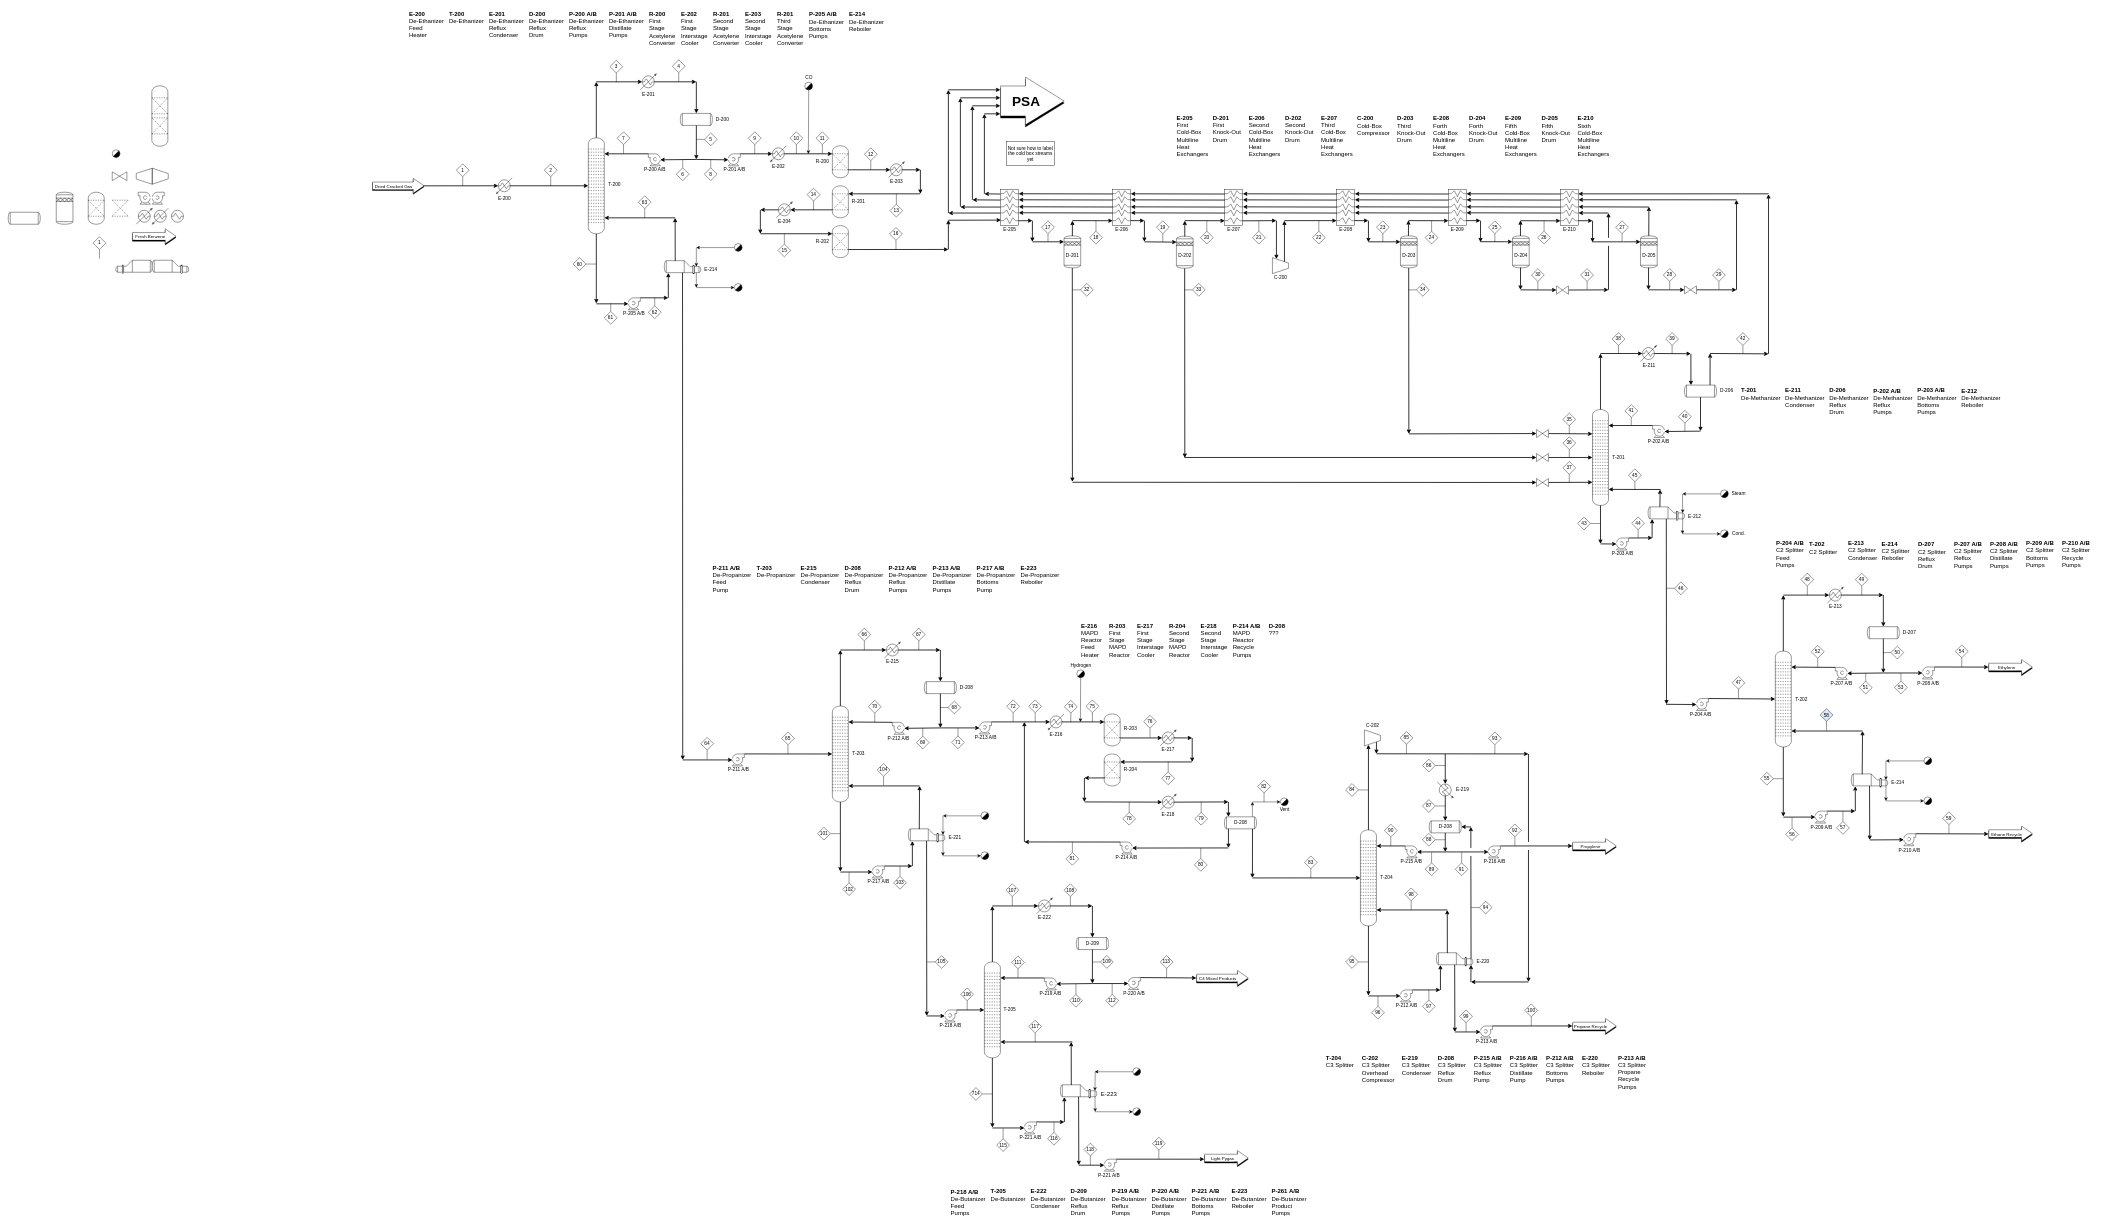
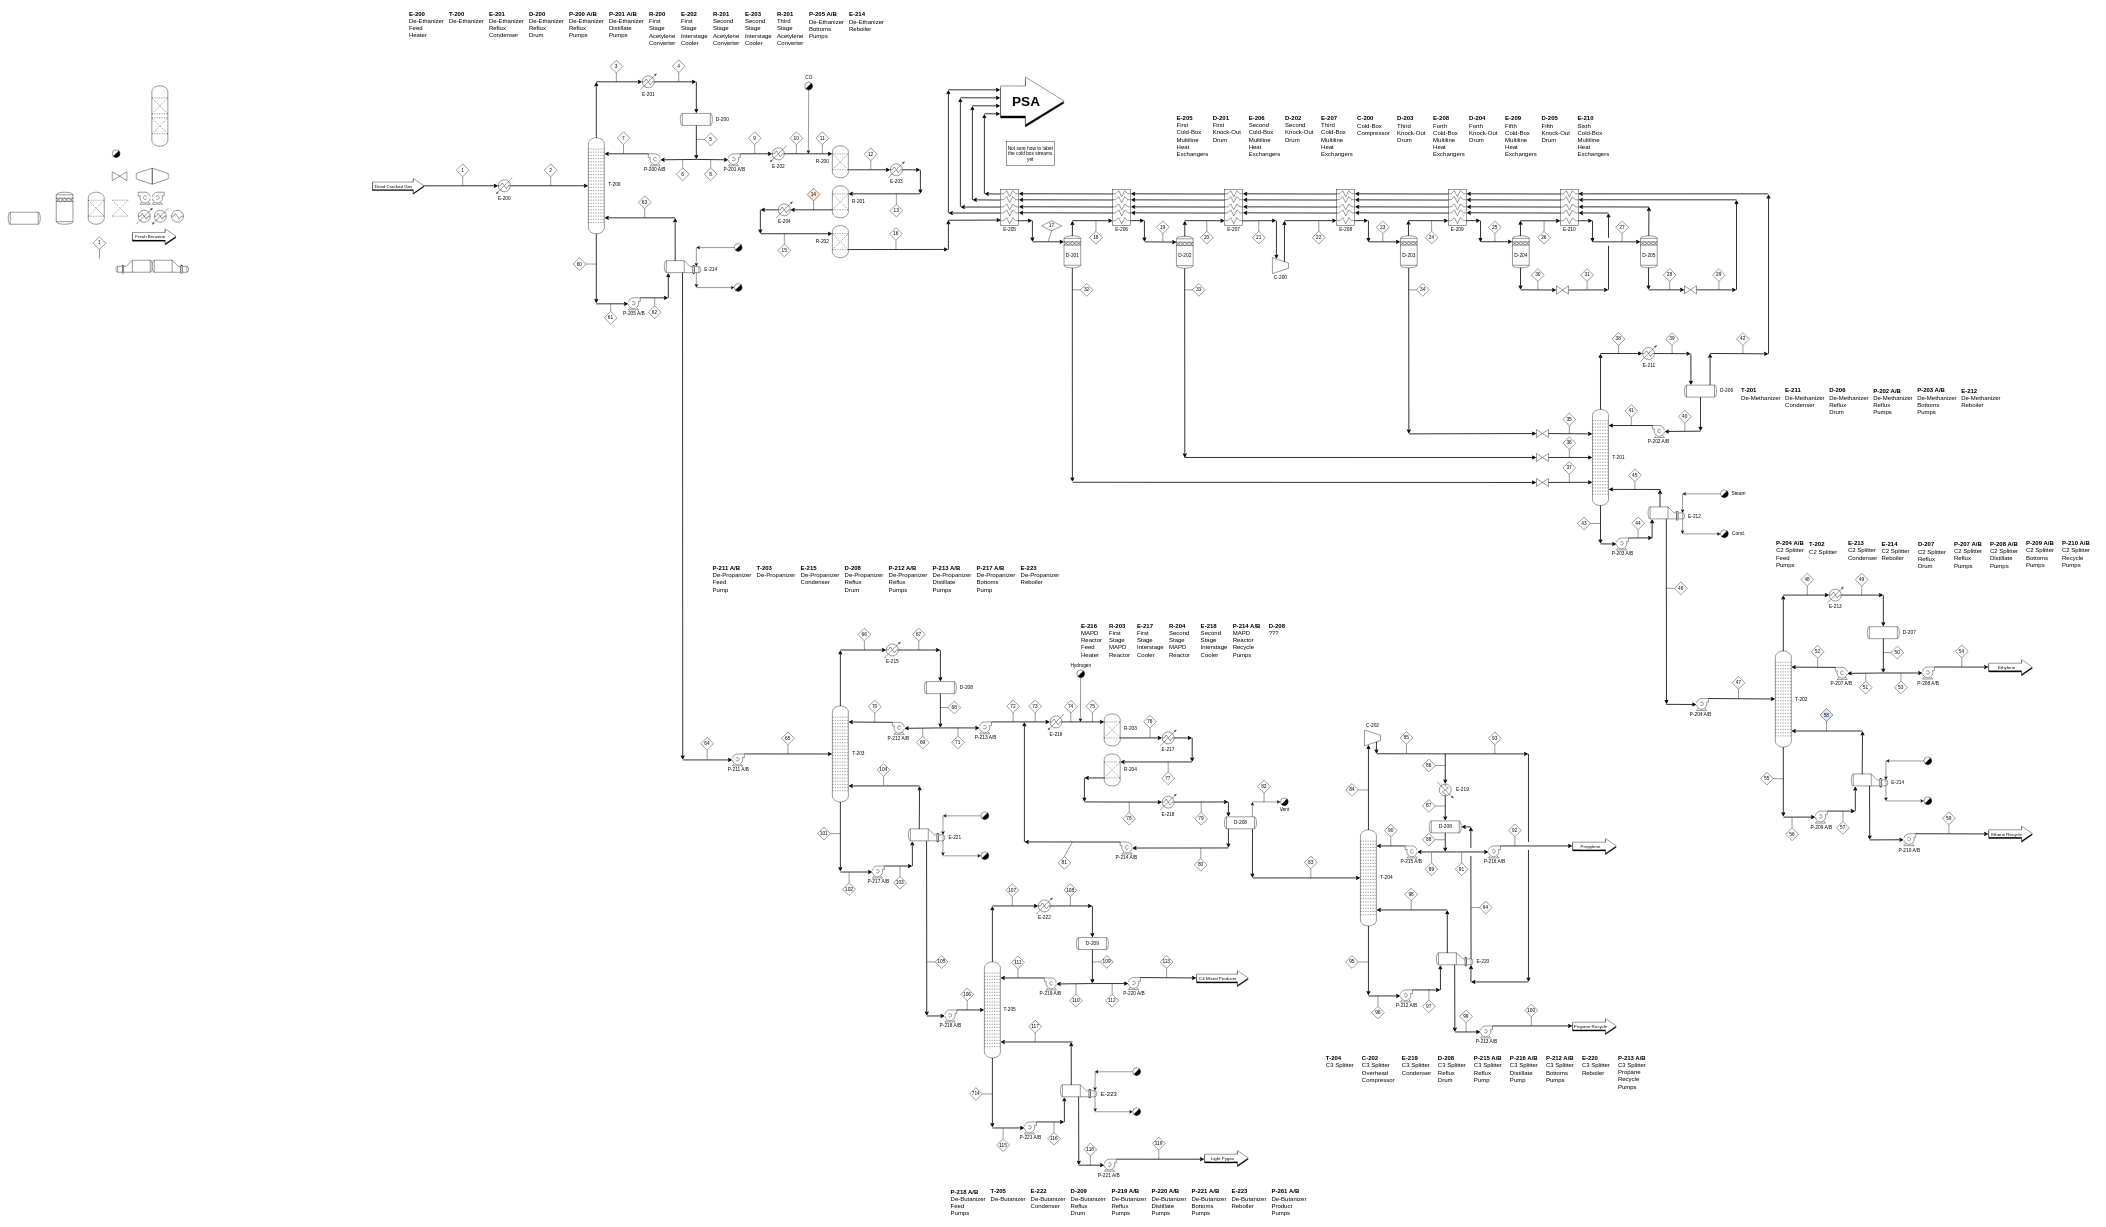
(813, 195) -> (813, 195)
(1048, 227) -> (1051, 226)
(1072, 859) -> (1064, 863)
